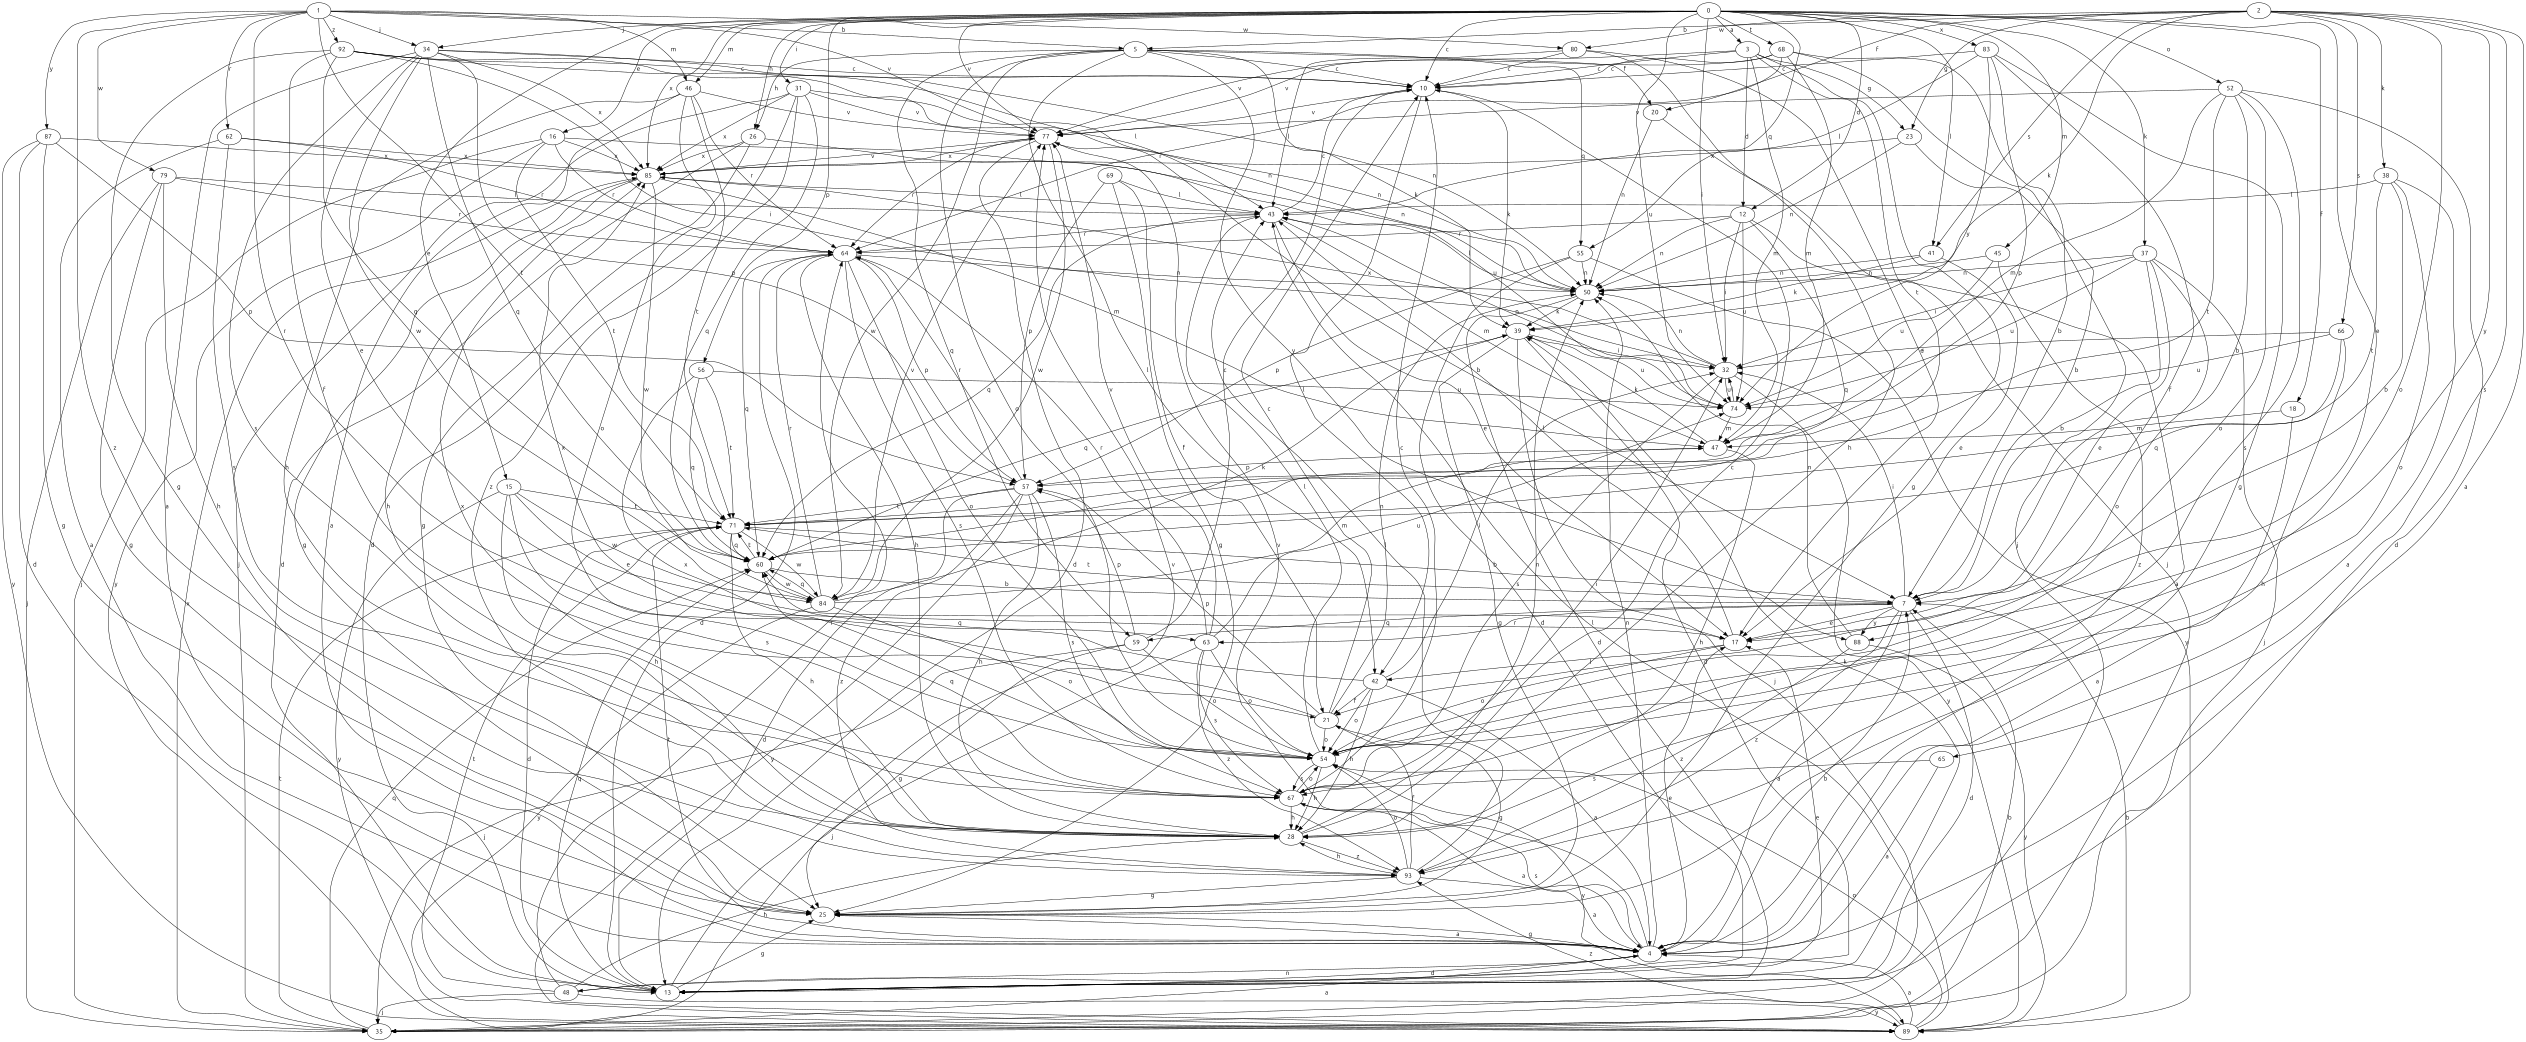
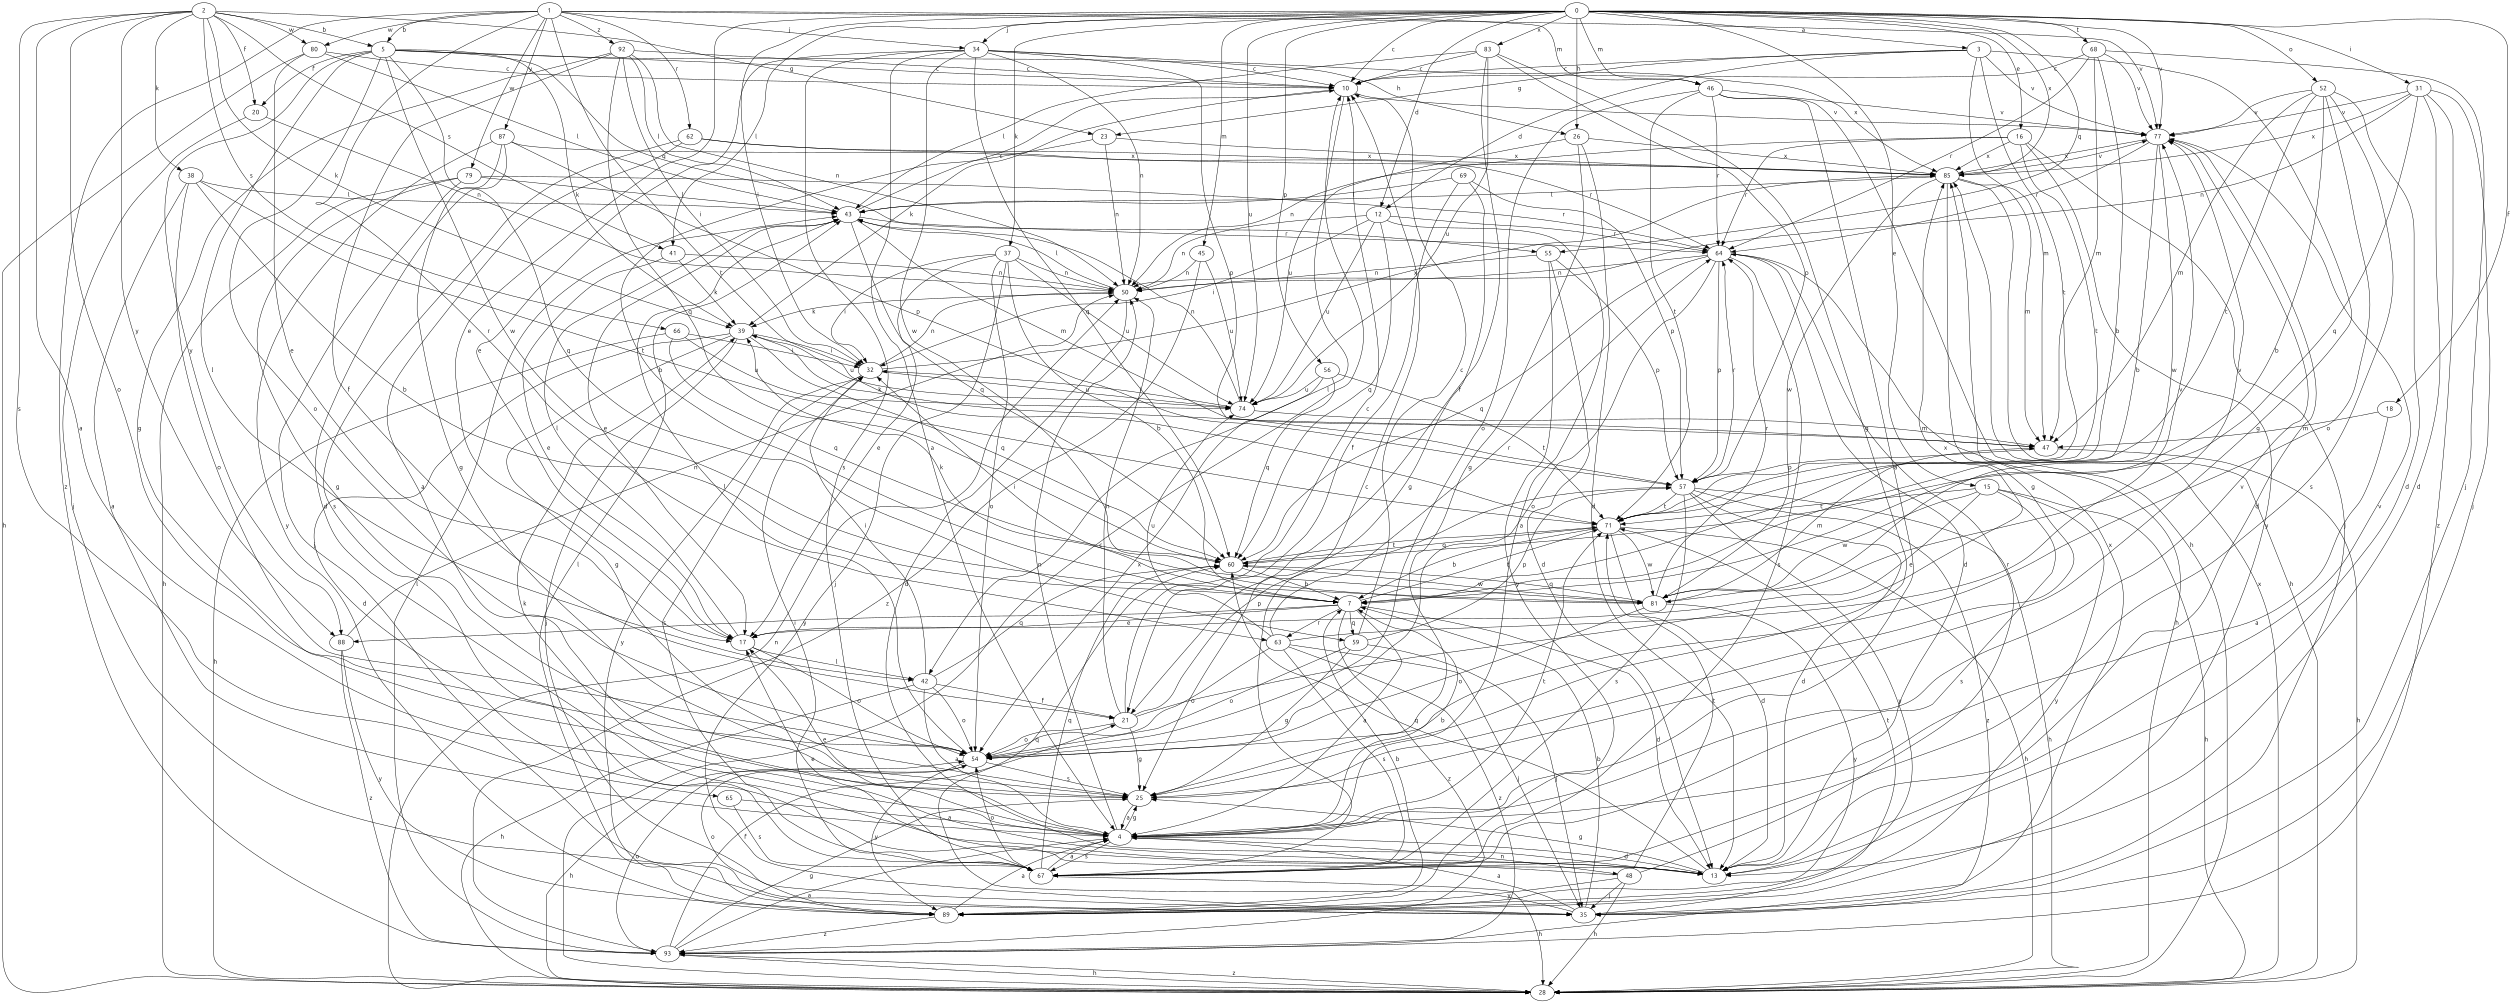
(1968, 234) -> (1448, 234)
(823, 604) -> (1654, 604)
(1302, 773) -> (1058, 779)
